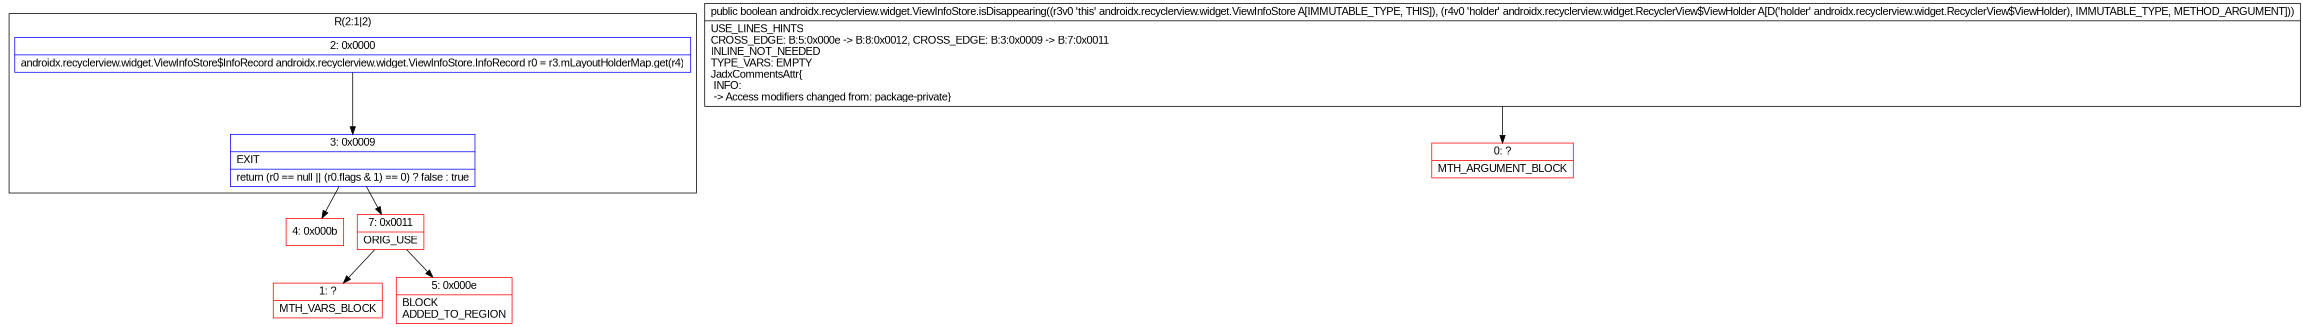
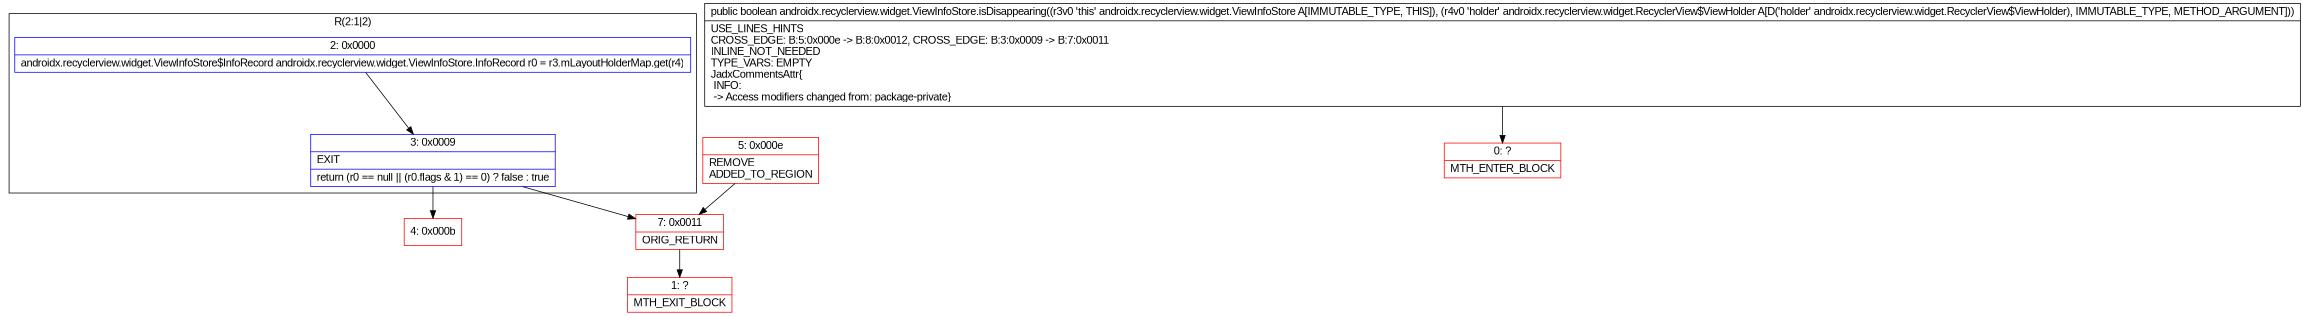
(1503, 169) -> (1503, 169)
(391, 240) -> (680, 240)
(417, 261) -> (720, 197)
(420, 303) -> (732, 163)
(328, 309) -> (680, 303)
